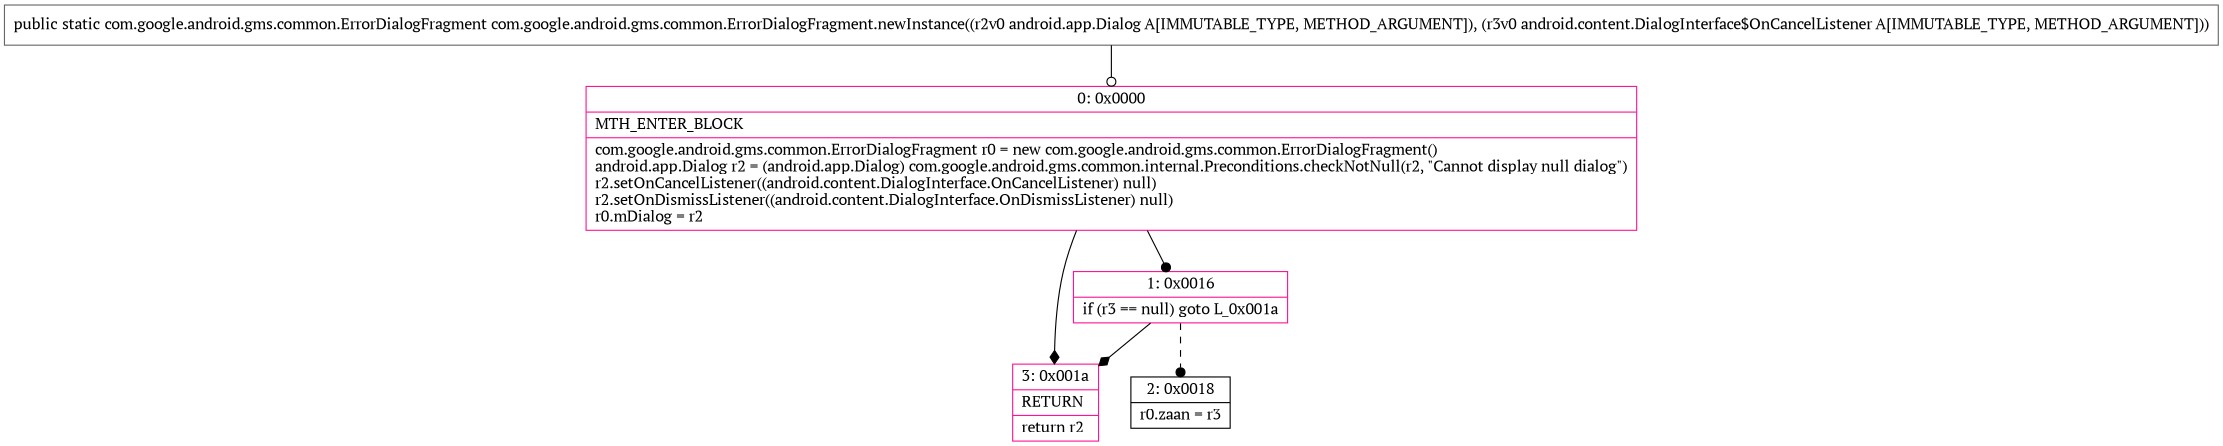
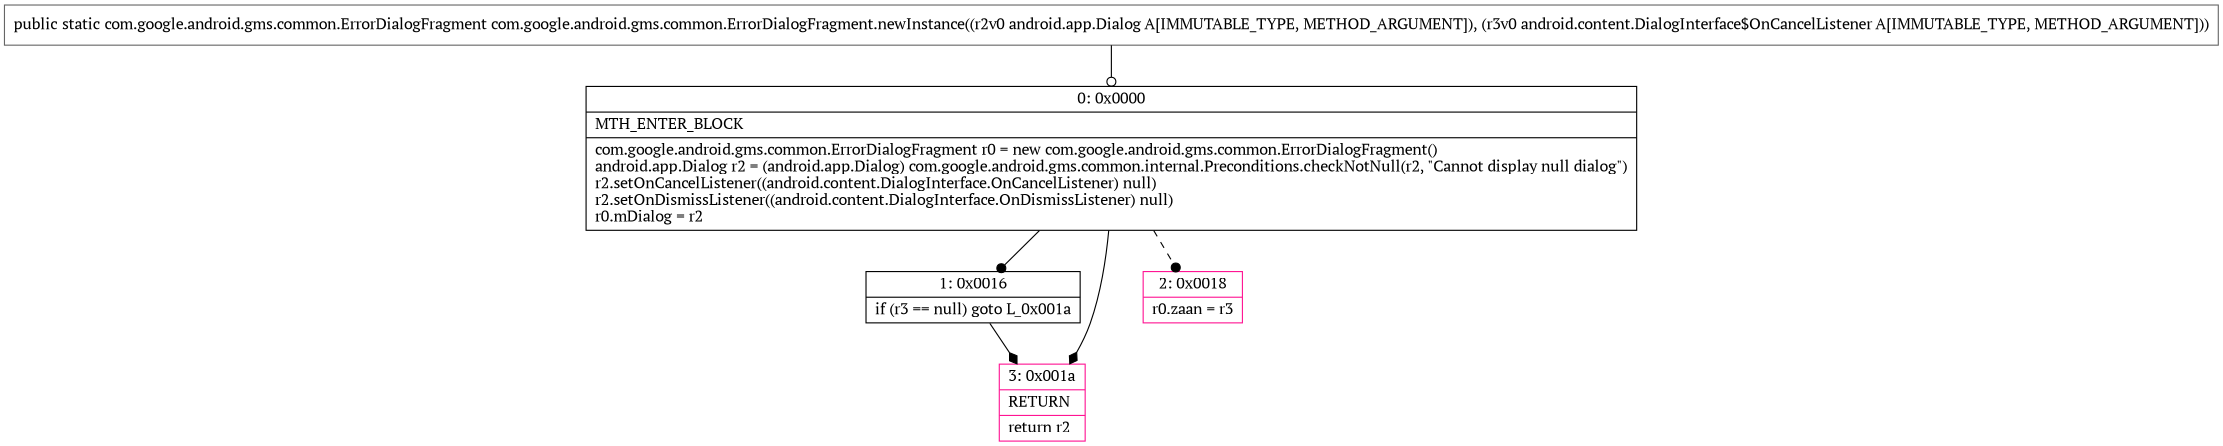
(1111, 158) -> (1111, 158)
(1181, 297) -> (973, 297)
(1181, 345) -> (1164, 247)
(1181, 403) -> (1193, 297)
